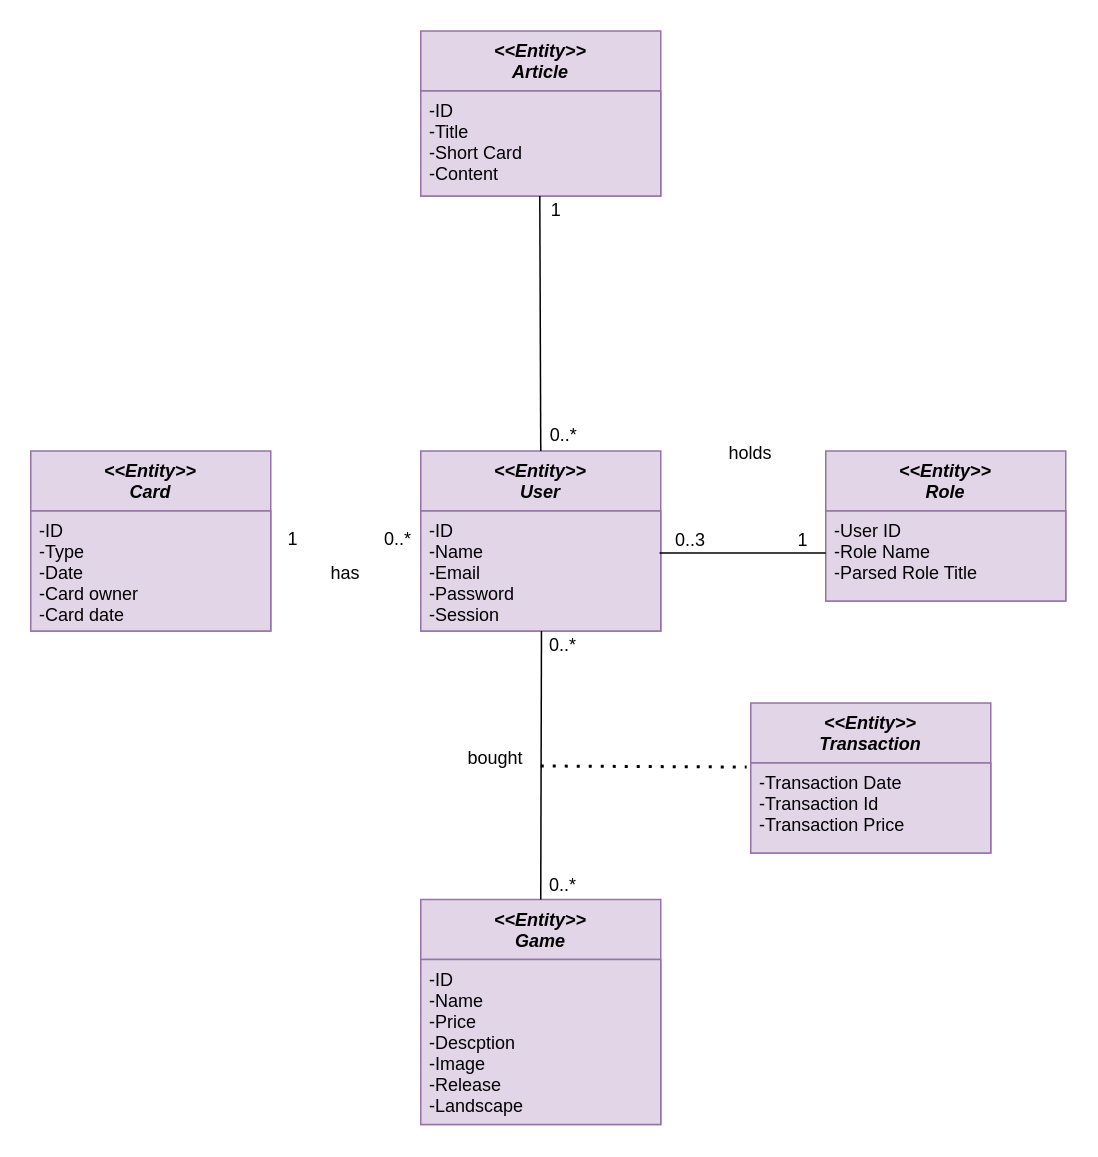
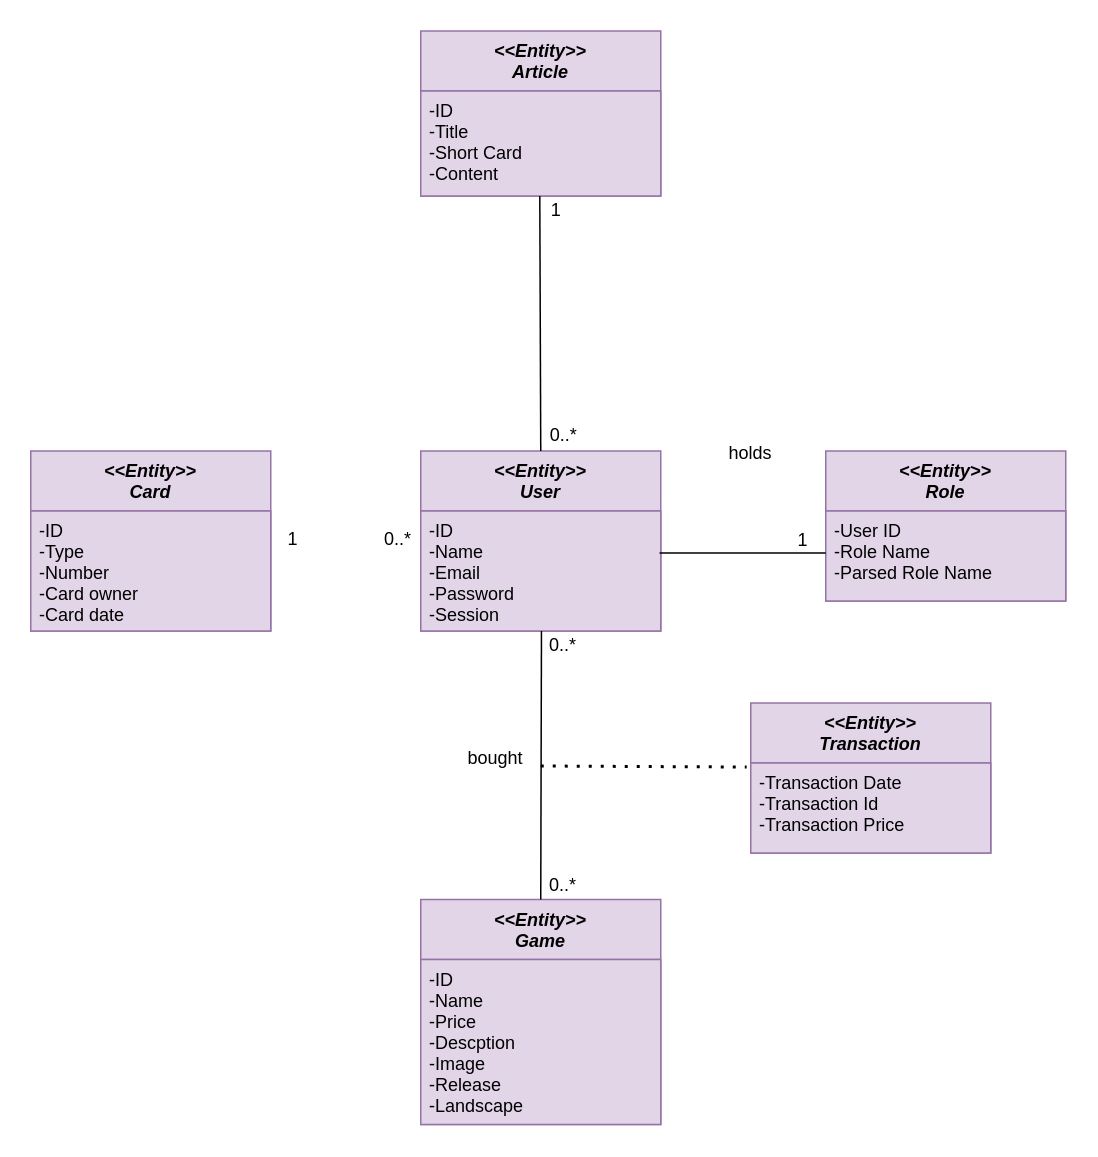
(54, 531) -> (54, 531)
(872, 531) -> (872, 531)
(691, 540) -> none
(346, 574) -> none
